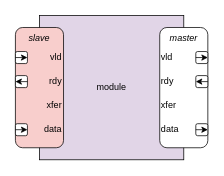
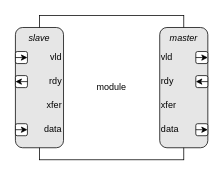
(39, 87) -> (39, 87)
(111, 87) -> (111, 87)
(183, 87) -> (183, 87)
